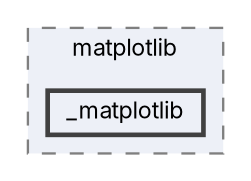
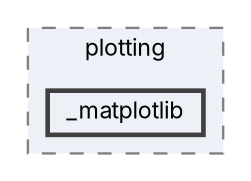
(126, 50) -> (126, 50)
